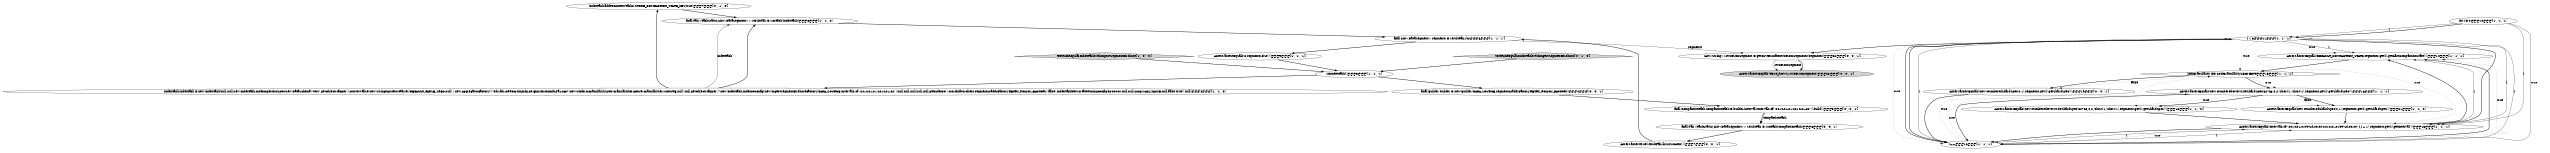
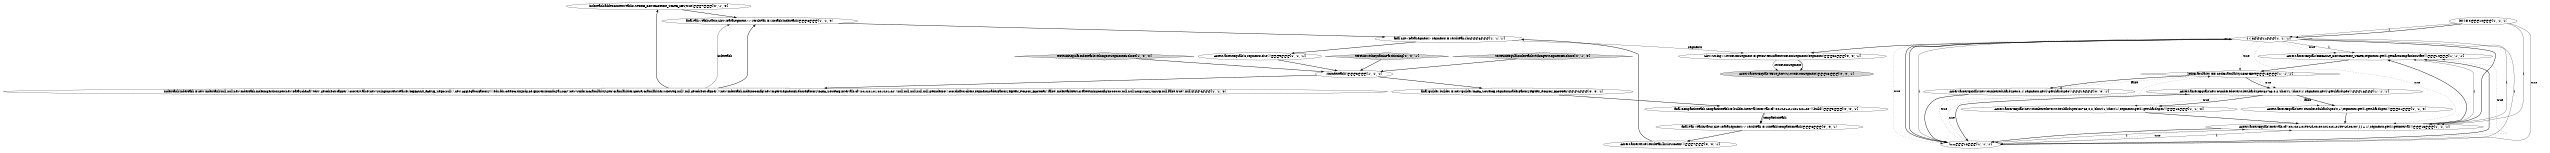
none -> (1387, 56)
